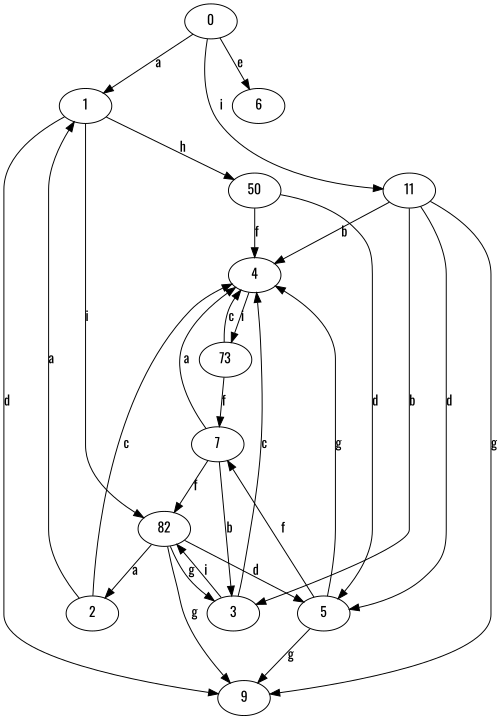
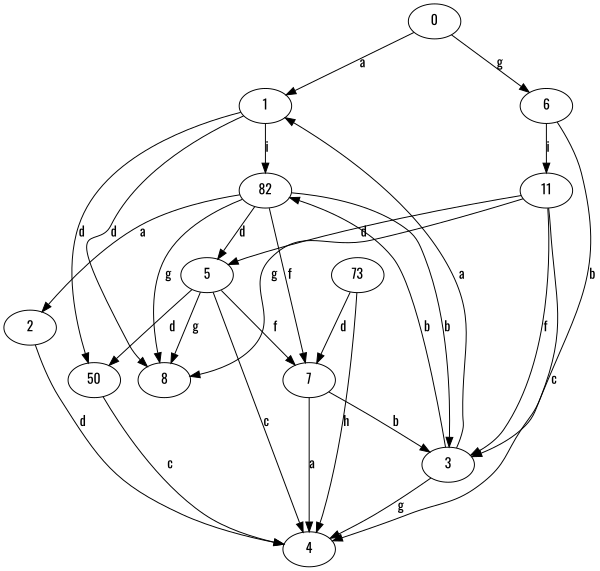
(241, 64) -> (500, 64)
(183, 148) -> (82, 233)
(251, 151) -> (546, 143)
(257, 233) -> (171, 465)
(345, 233) -> (555, 380)
none -> (580, 302)
(242, 313) -> none
(232, 317) -> (347, 422)
(49, 366) -> (441, 255)
(372, 369) -> (160, 319)
(224, 402) -> (344, 328)
(413, 402) -> (545, 328)
(127, 444) -> (83, 422)
(265, 444) -> (401, 507)
(339, 444) -> (267, 422)
(194, 483) -> (286, 281)
(192, 571) -> (448, 328)
(206, 571) -> (427, 328)
(244, 698) -> (164, 380)
